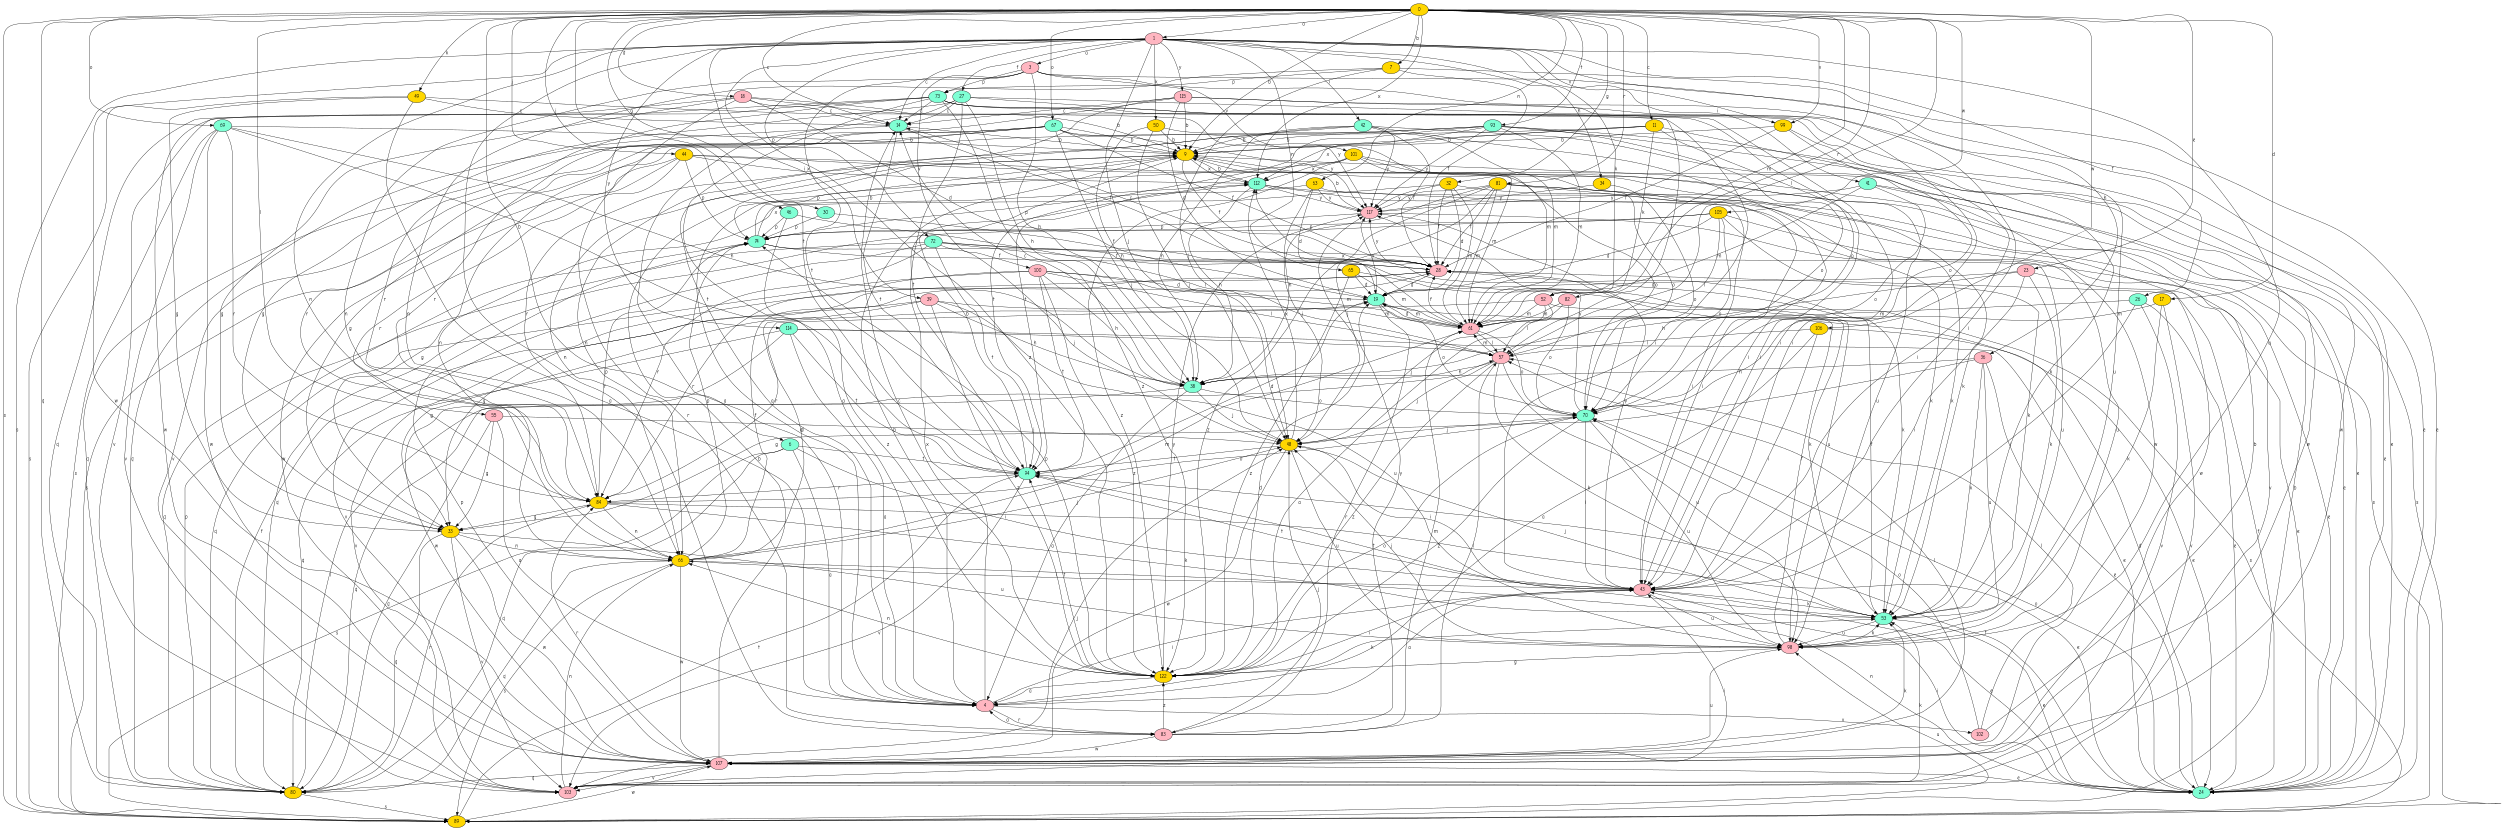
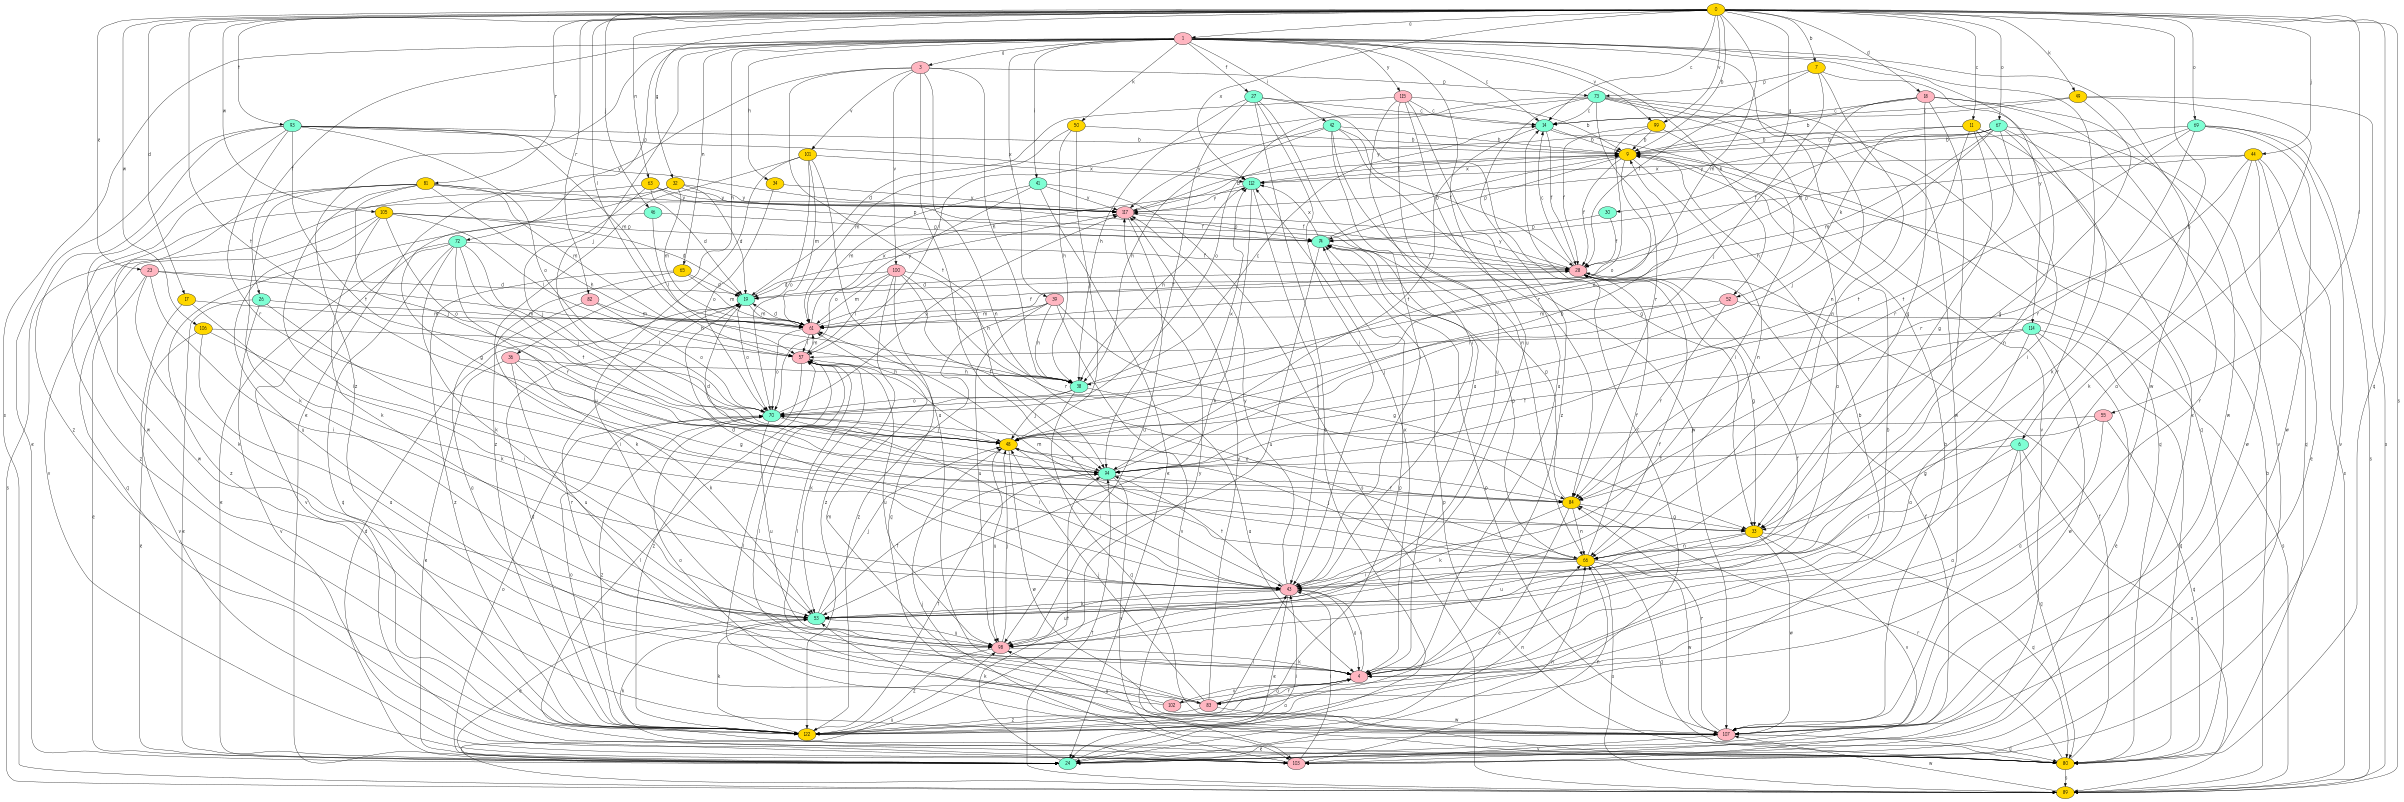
(1524, 324) -> none
none -> (201, 555)
(1840, 643) -> (1179, 654)
(1515, 662) -> (914, 691)
